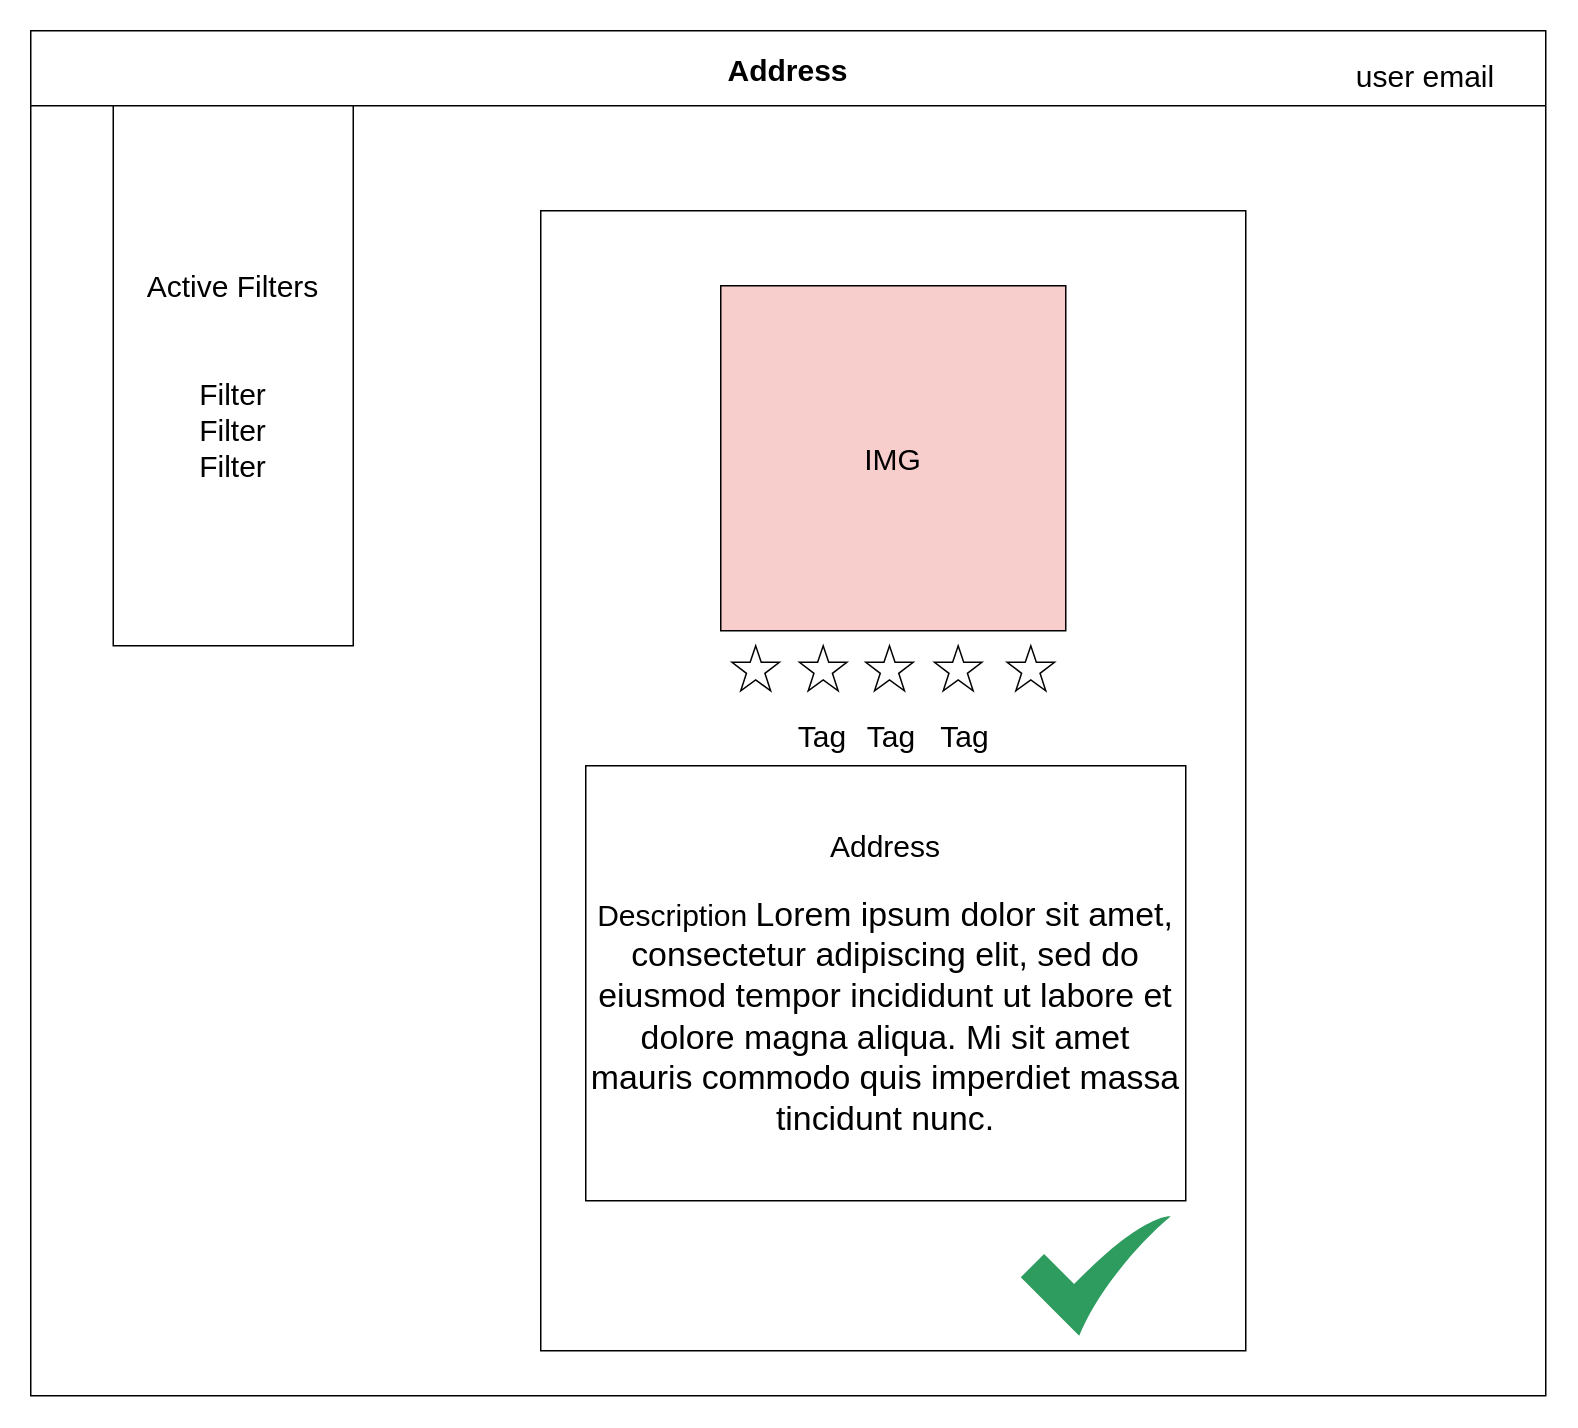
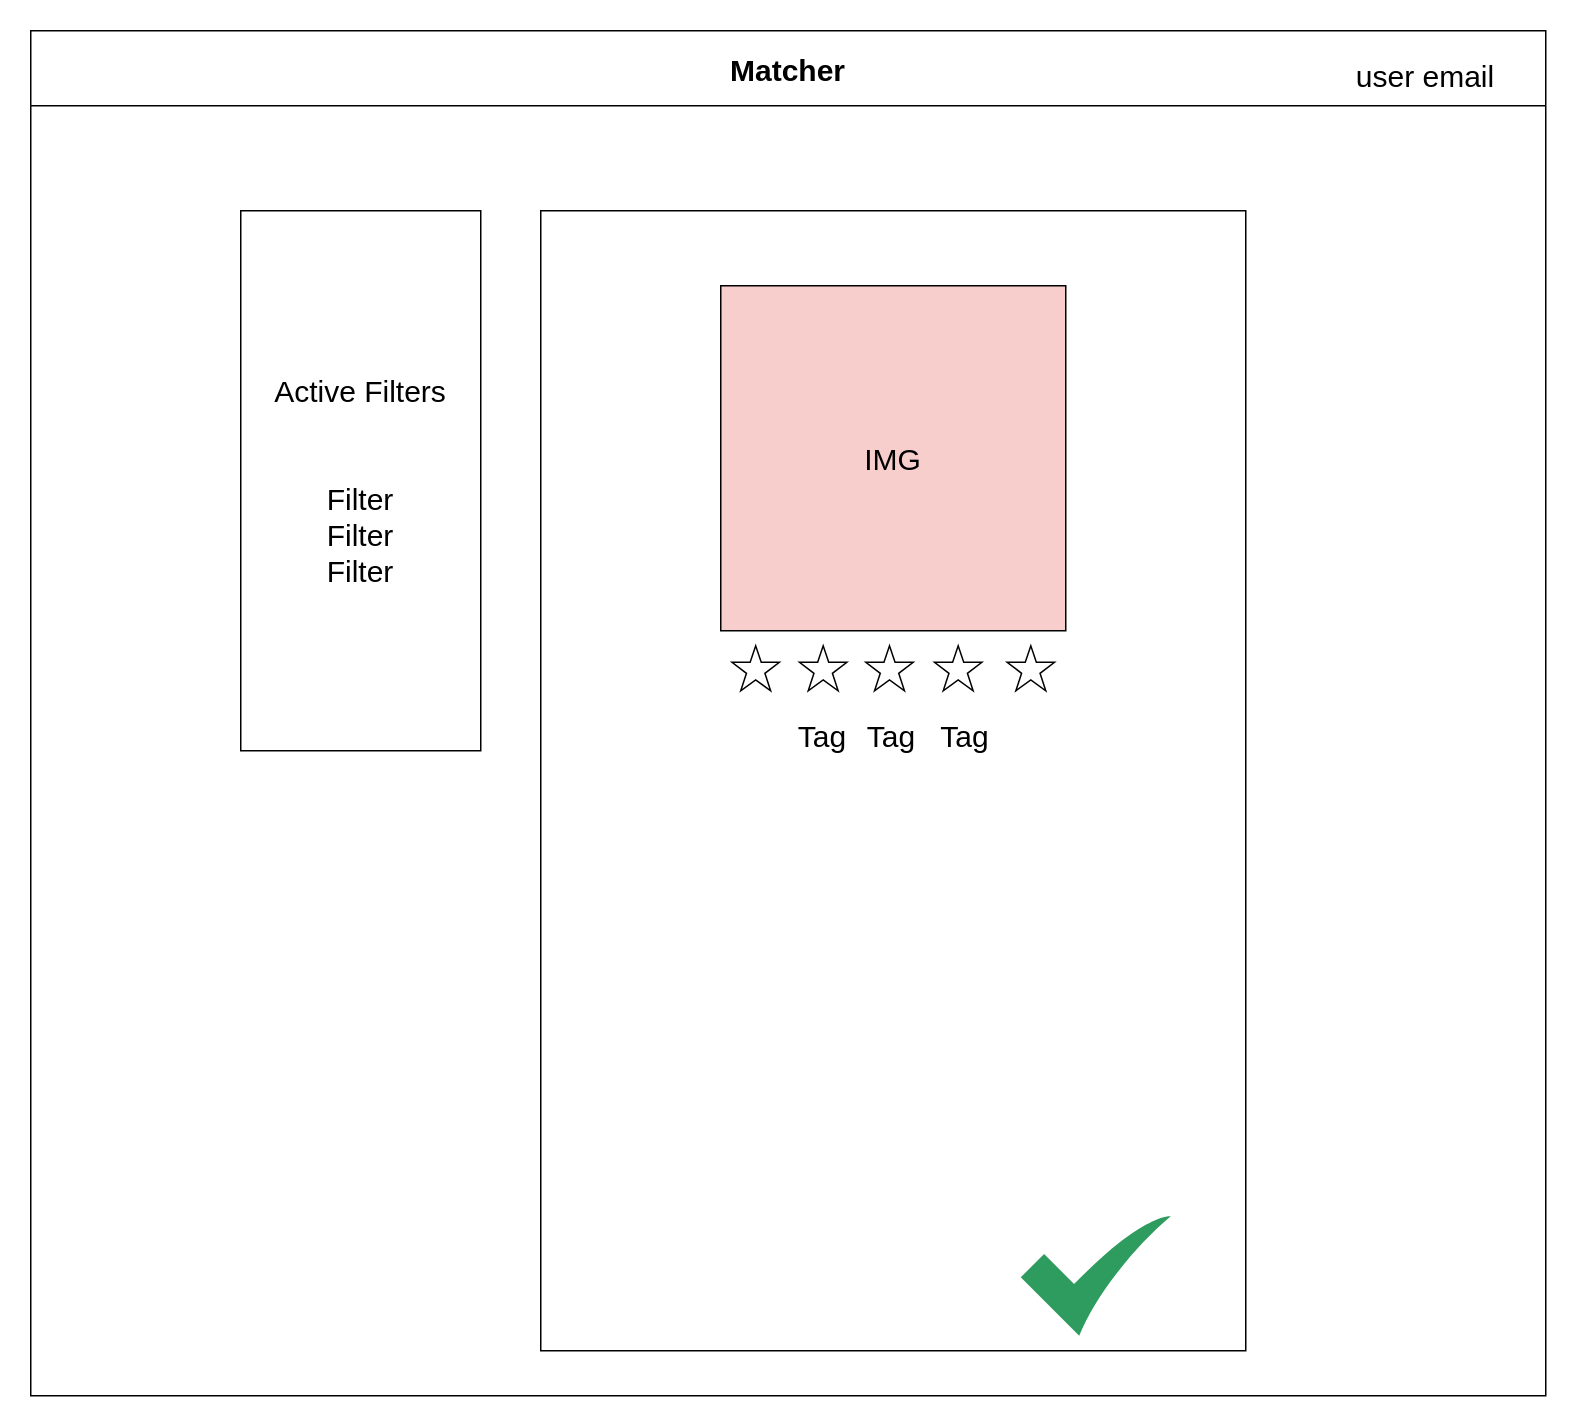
(788, 71) -> (788, 71)
(233, 376) -> (361, 481)
(886, 983) -> none
